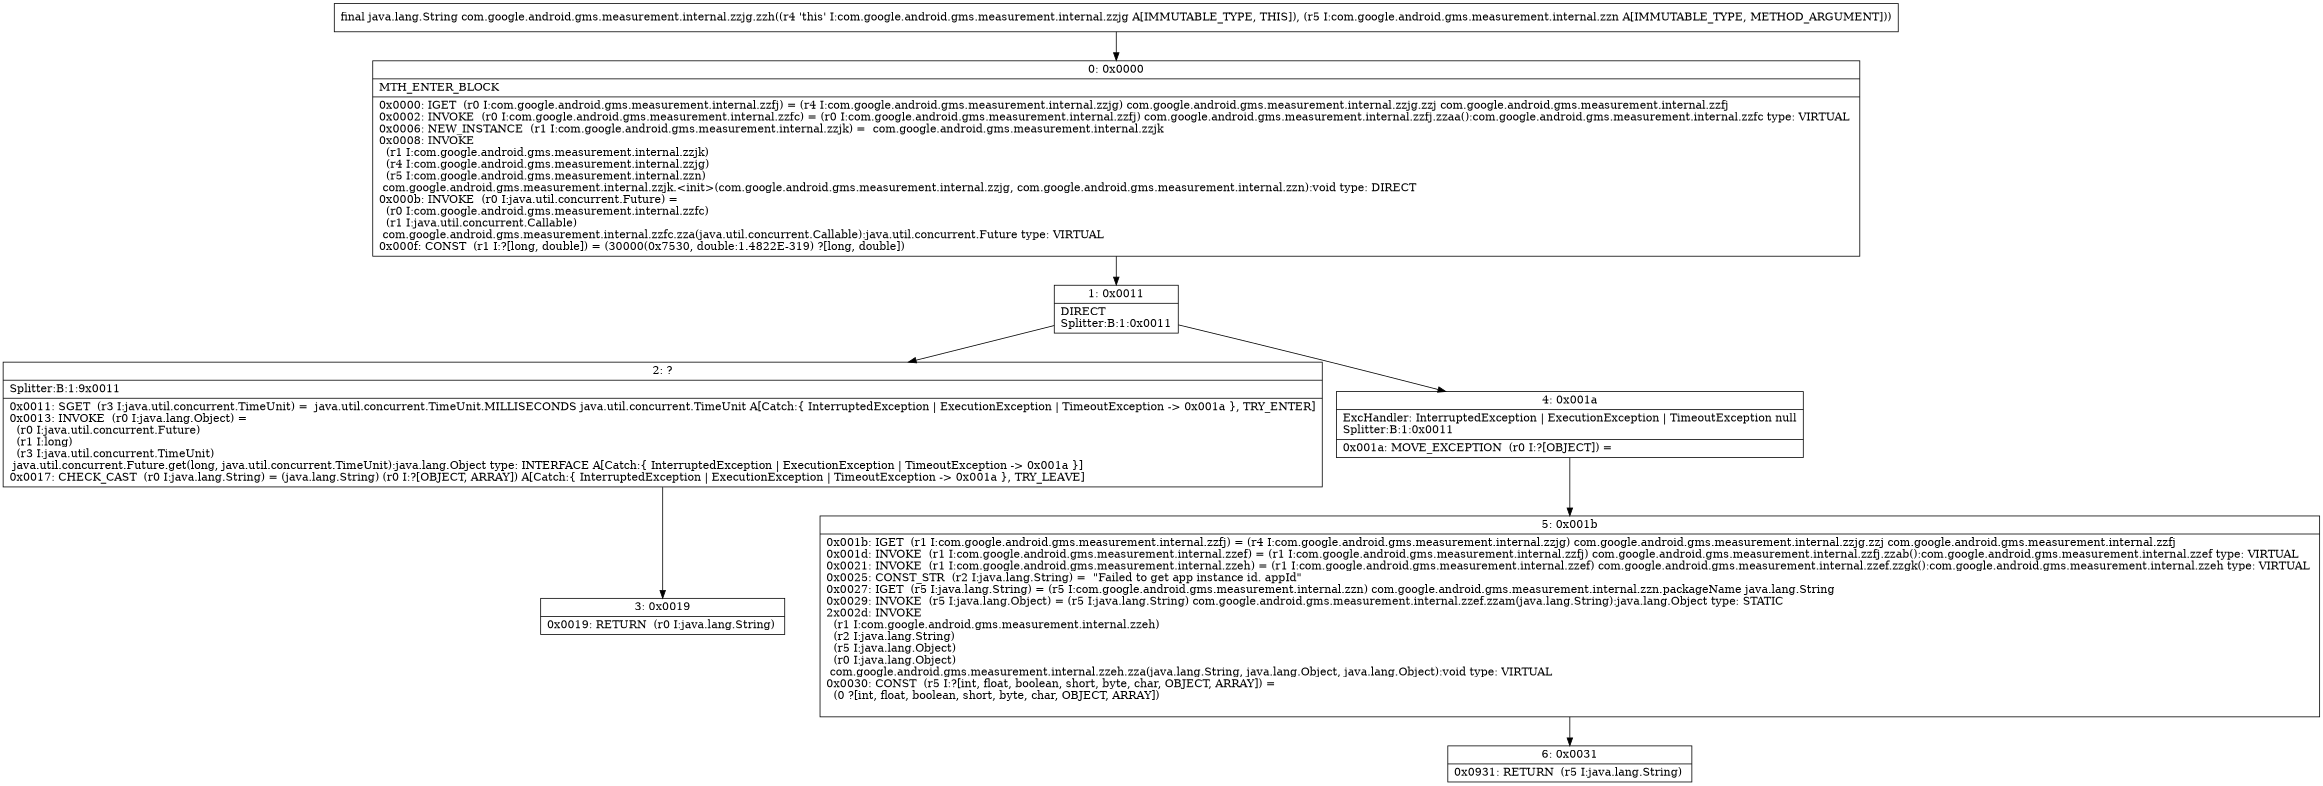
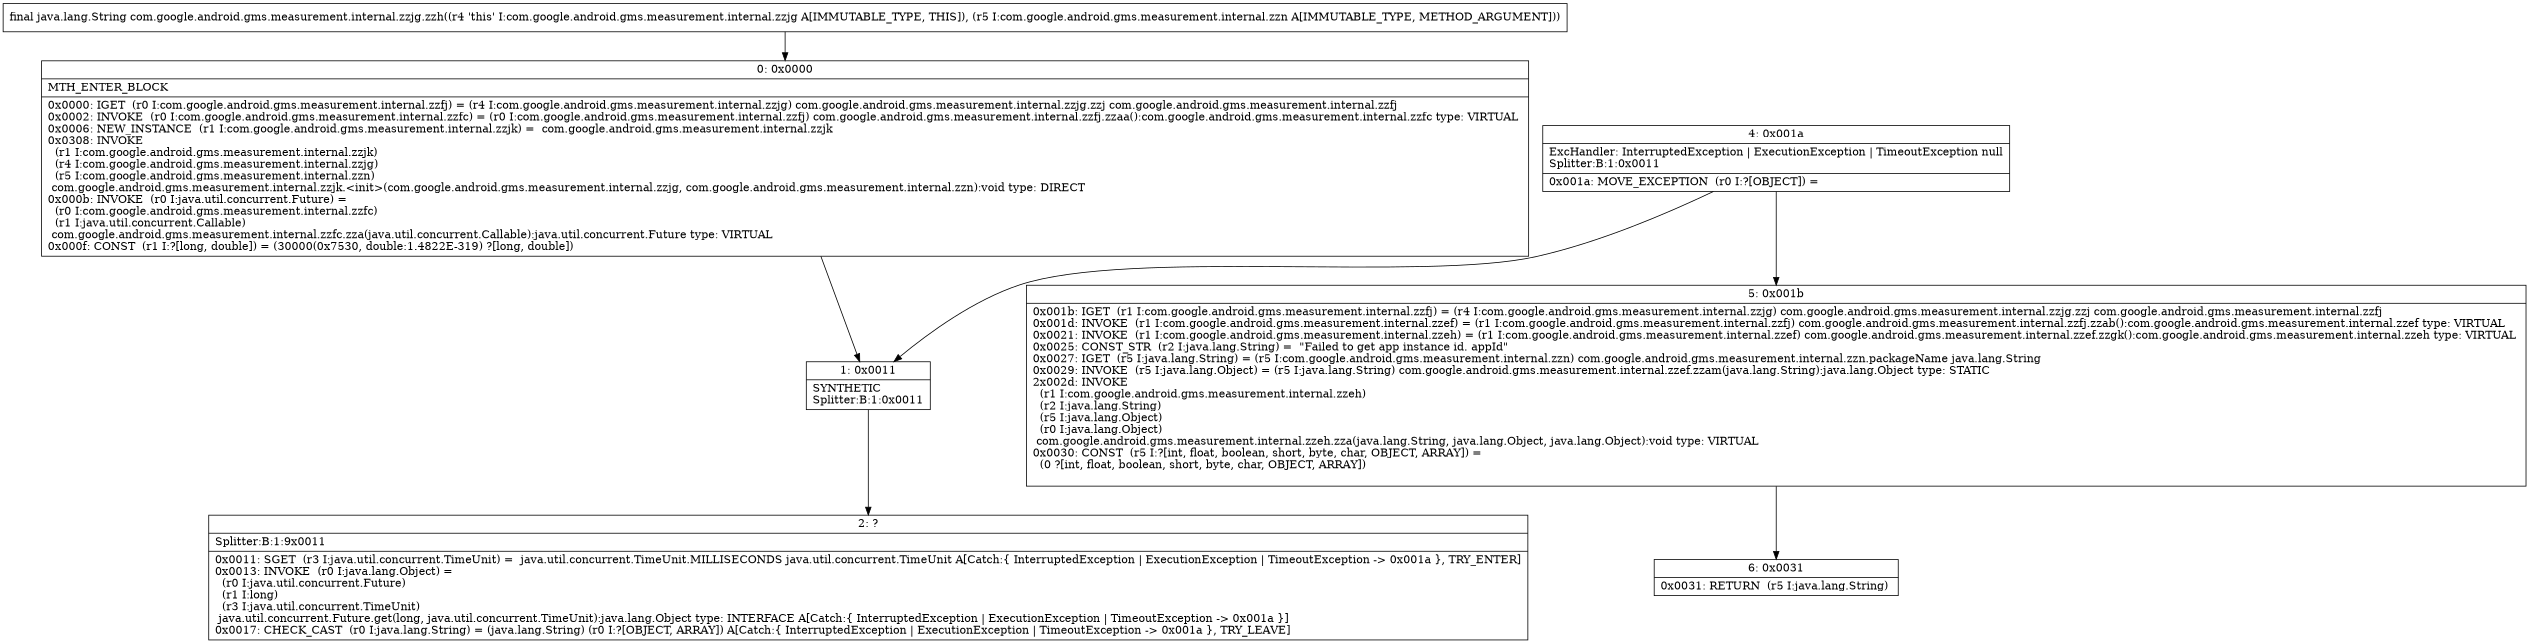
(430, 141) -> (99, 141)
(1083, 312) -> (847, 388)
(1308, 357) -> (1302, 267)
(663, 616) -> none
(1570, 773) -> (1776, 586)
